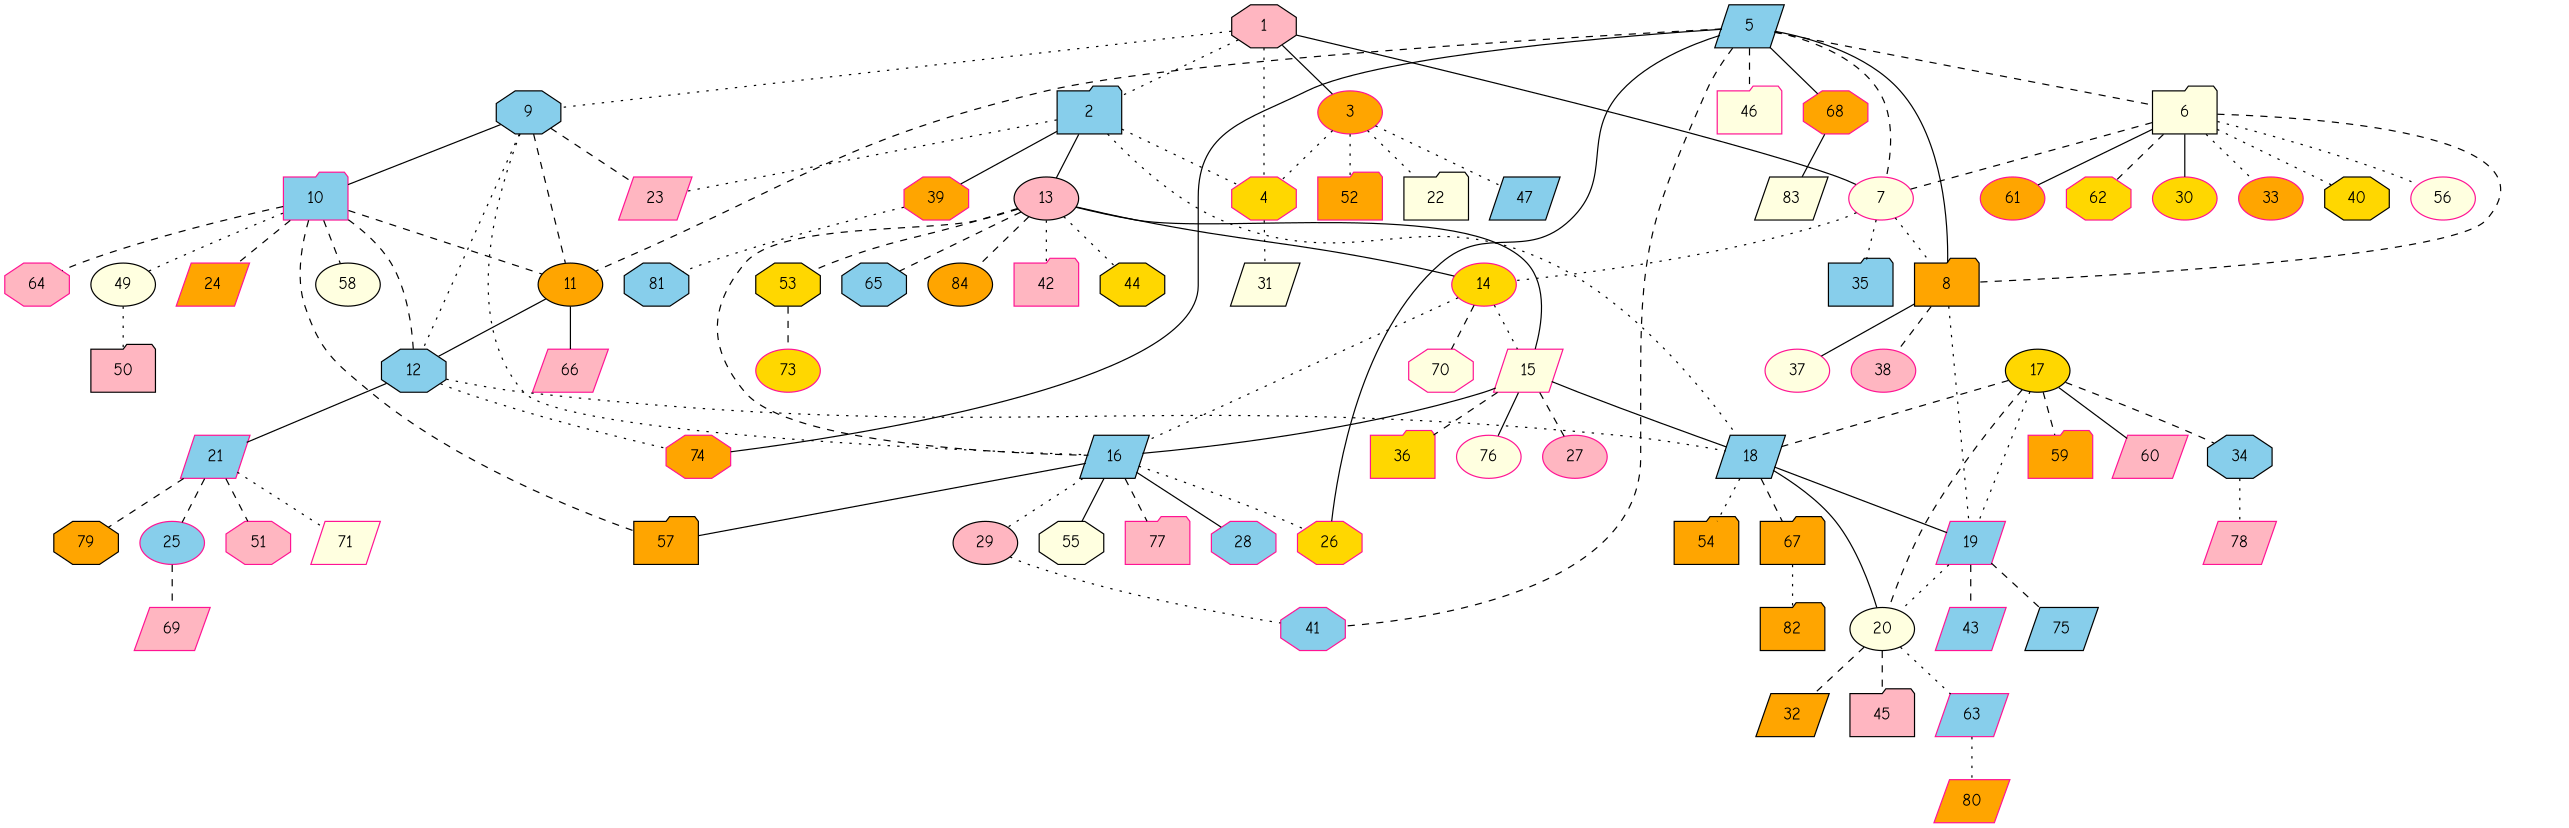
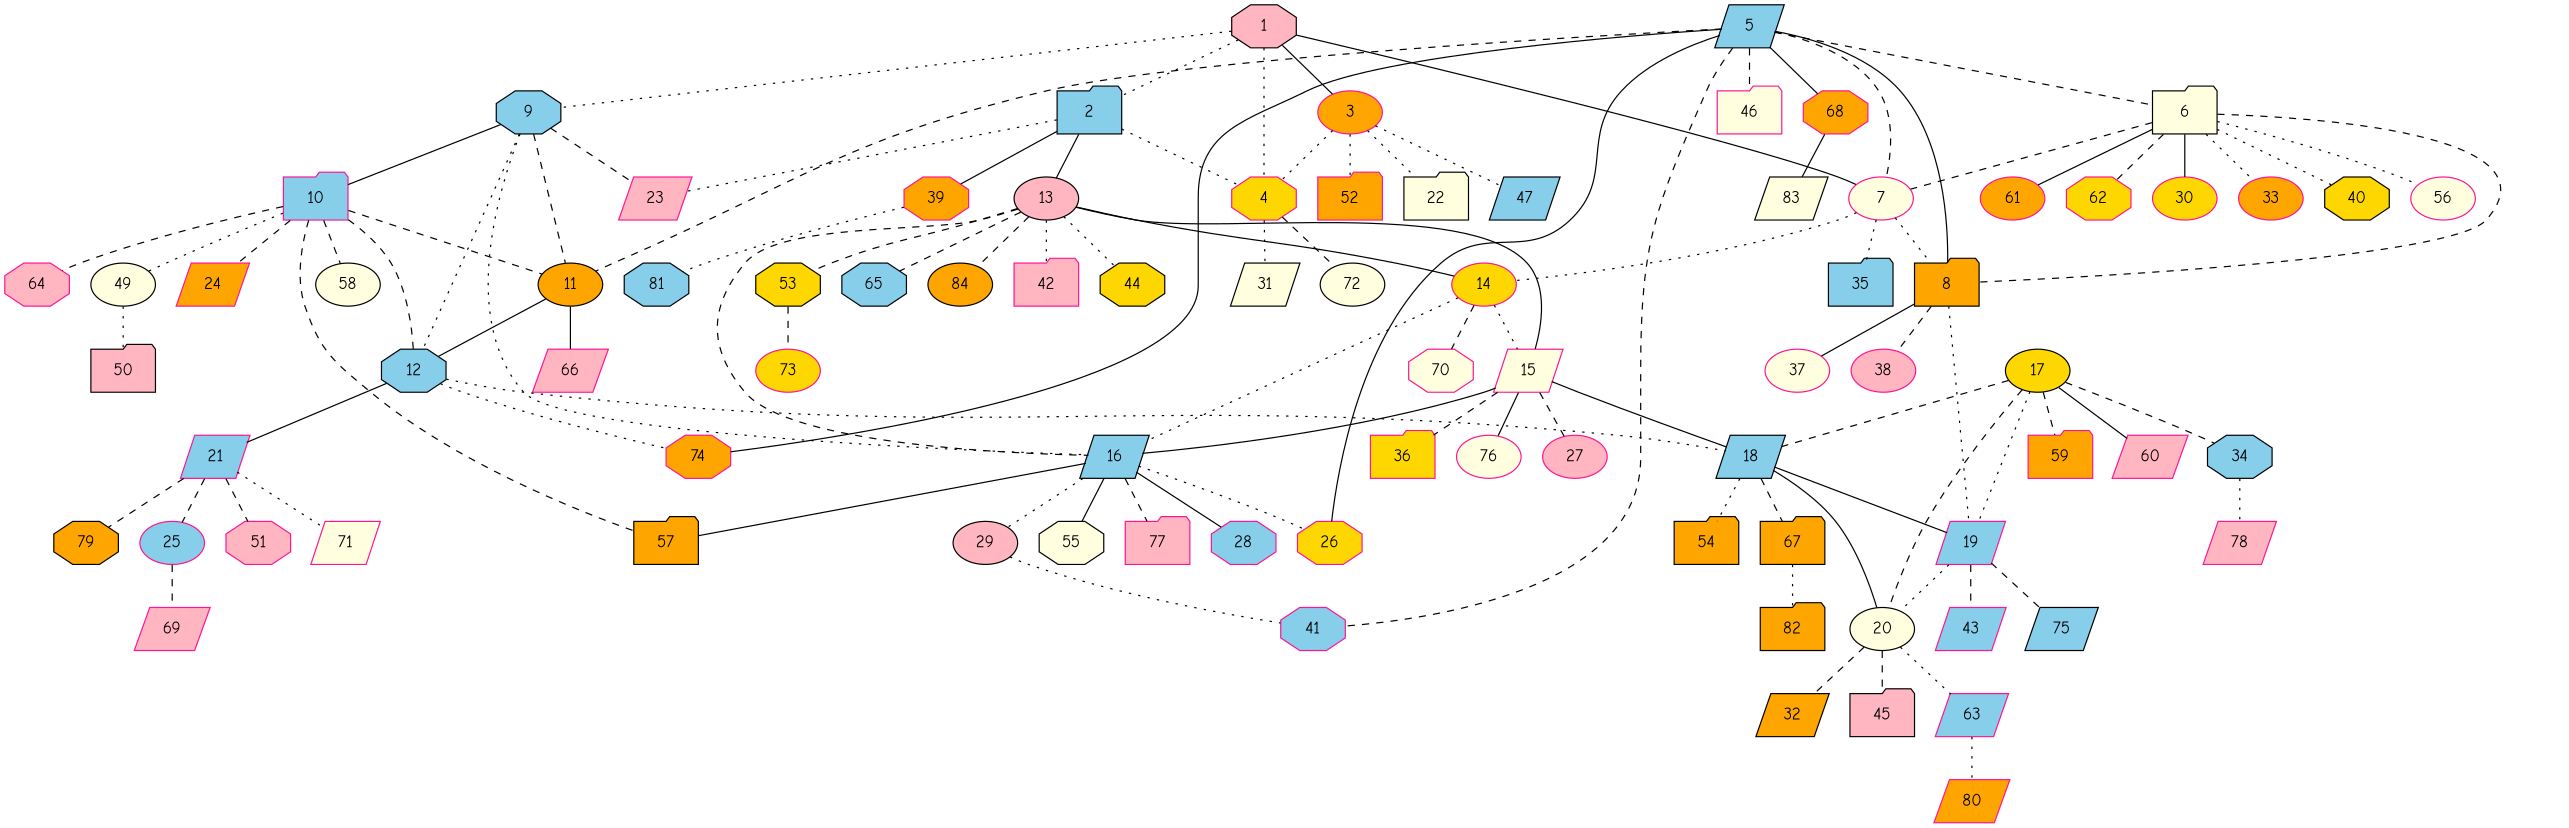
(1443, 237) -> none
none -> (1352, 285)
